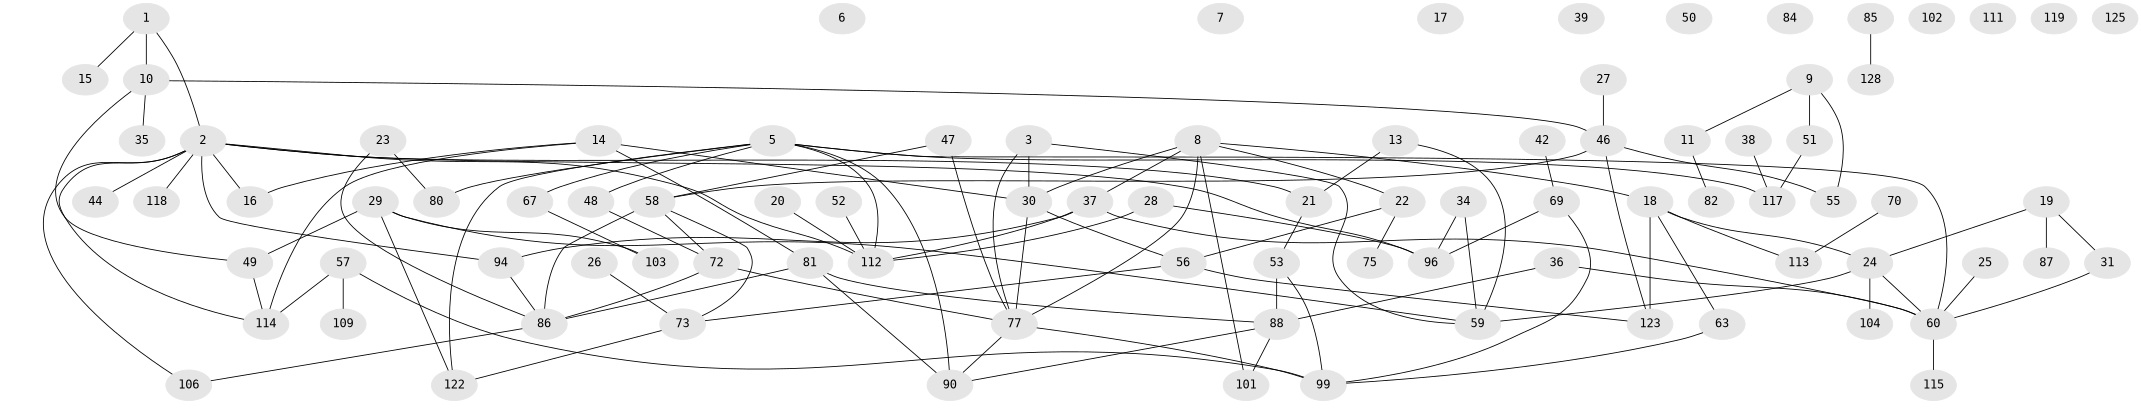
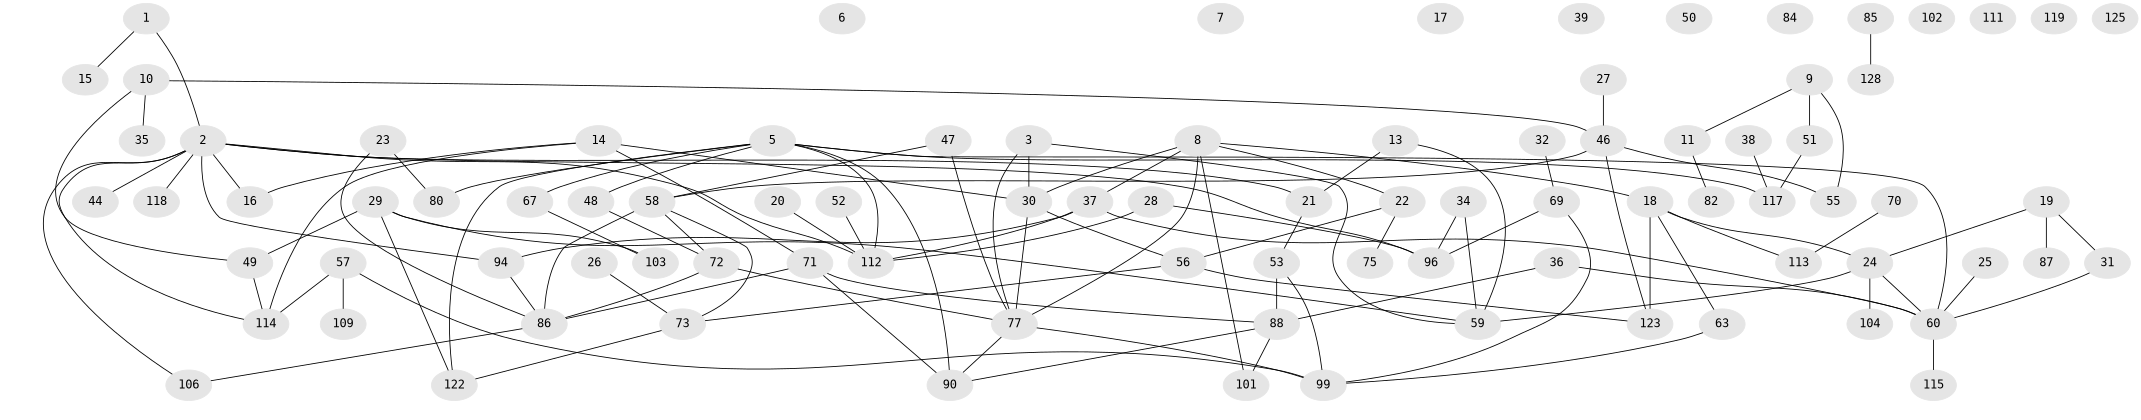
(146, 49) -> none
(1542, 141) -> (1542, 141)
(810, 263) -> (810, 263)
